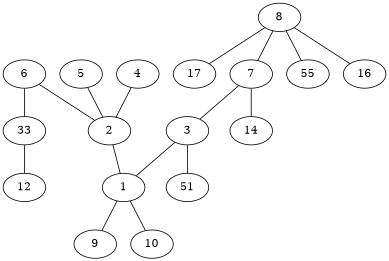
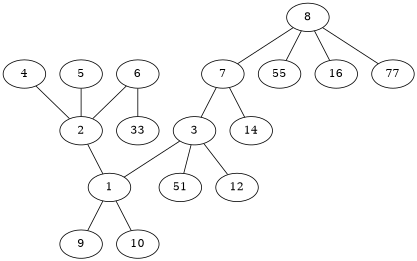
(195, 74) -> (393, 74)
(24, 159) -> (216, 159)
